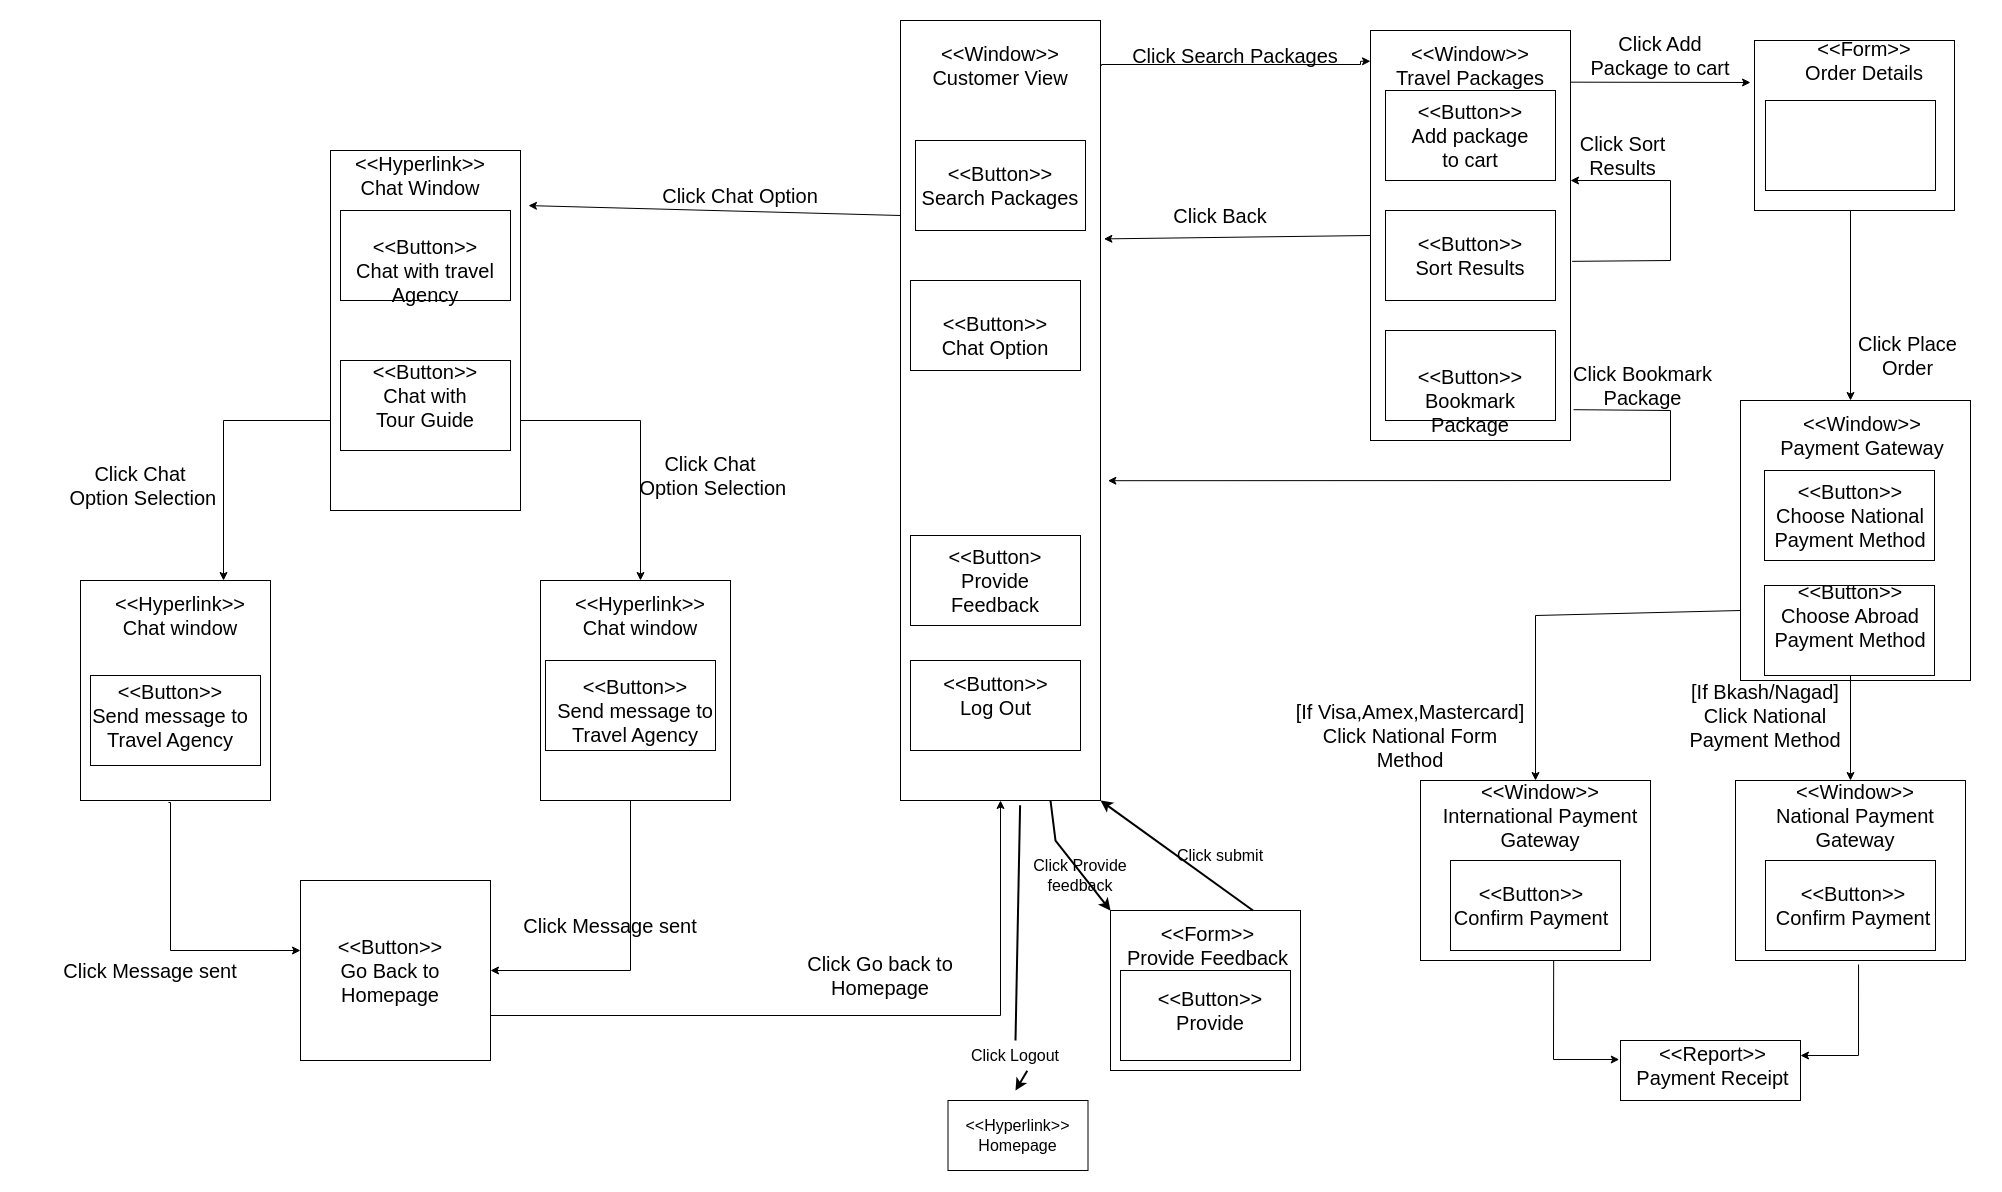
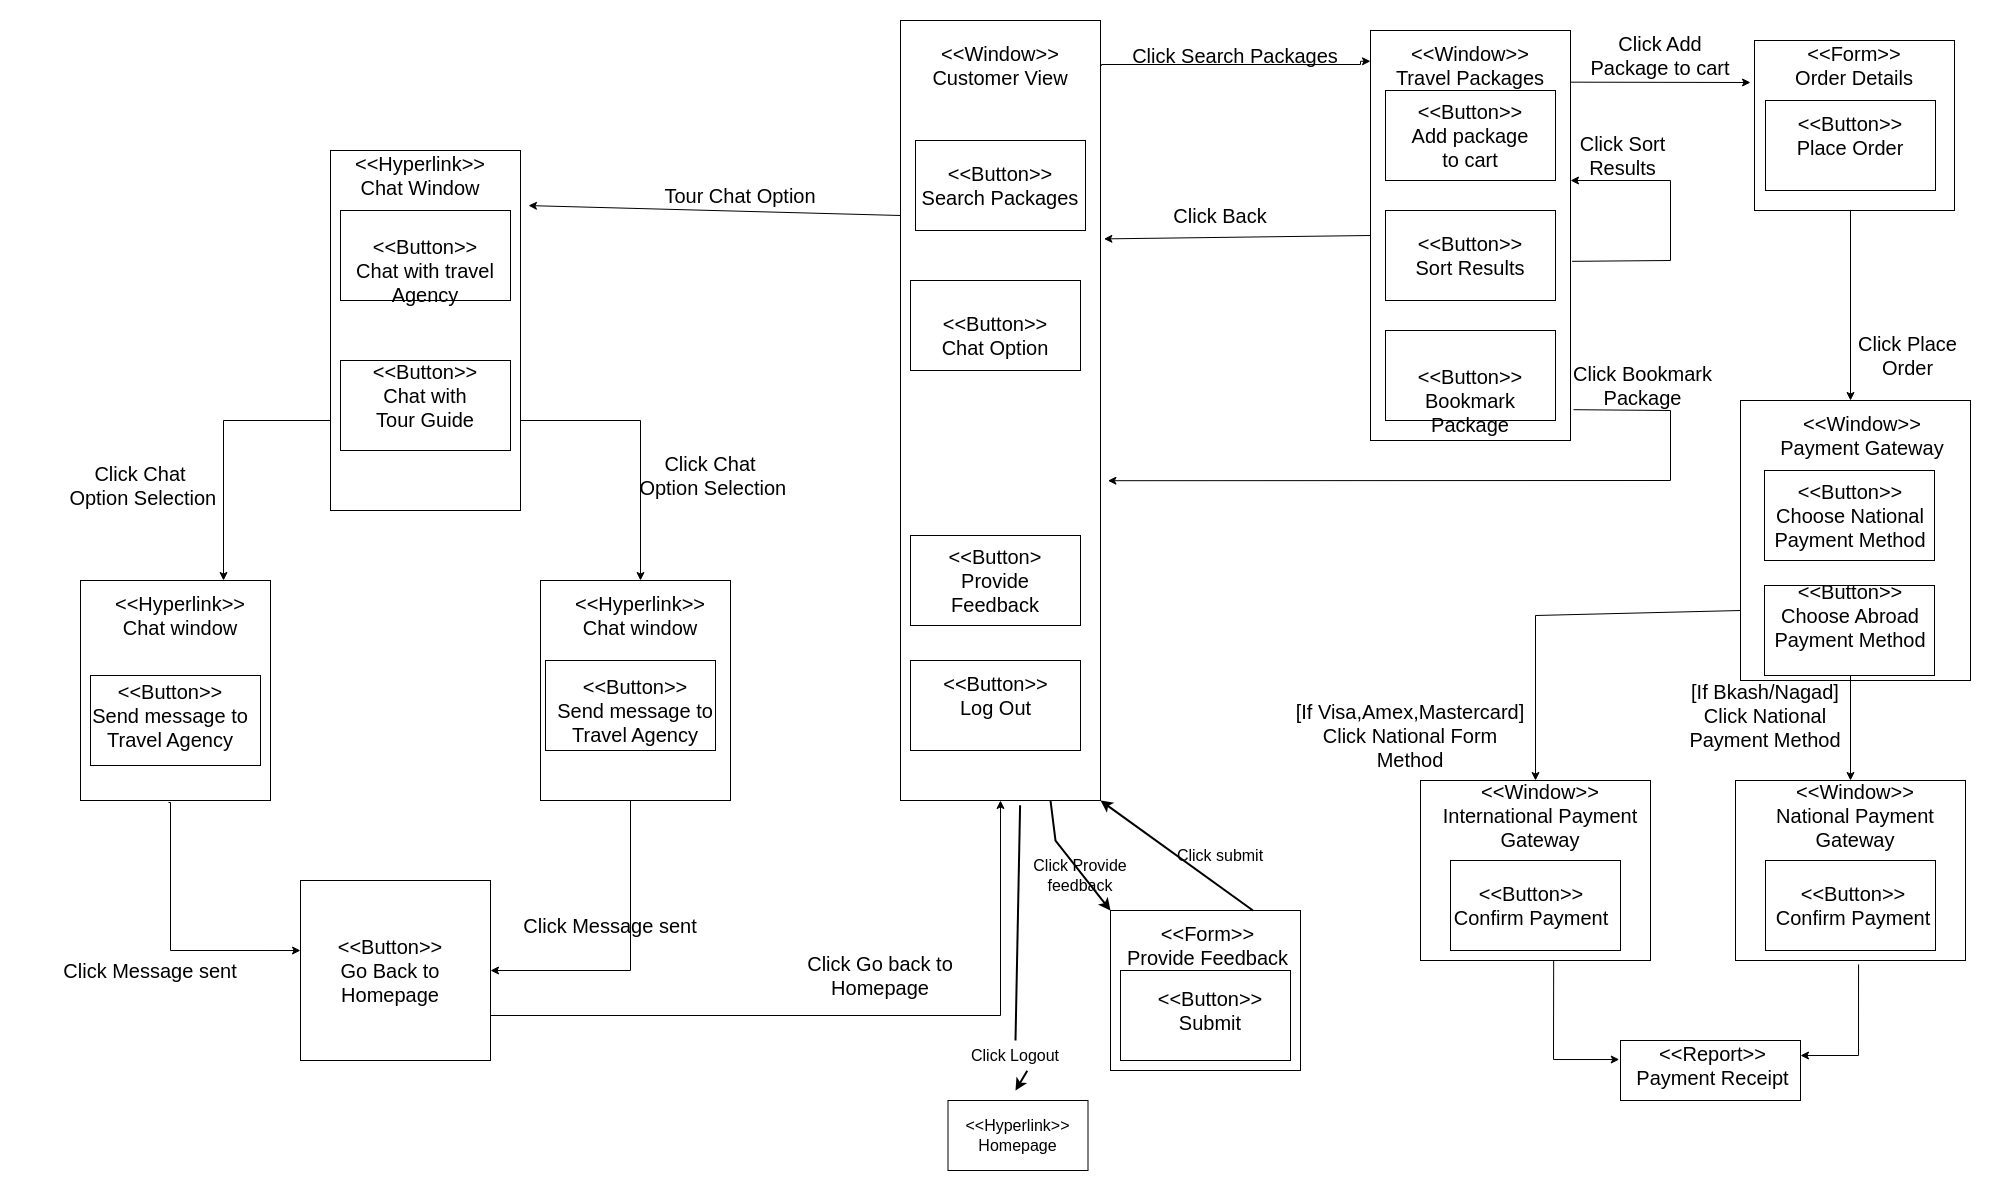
(1865, 61) -> (1855, 66)
none -> (1851, 136)
(741, 196) -> (741, 196)
(1211, 1011) -> (1211, 1011)
